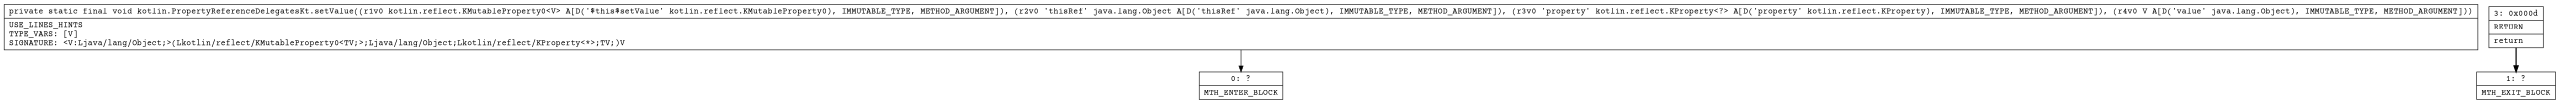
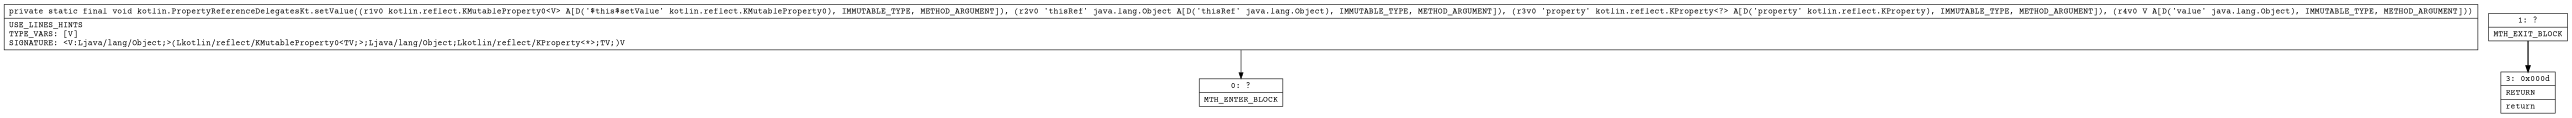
(2516, 57) -> (2528, 53)
